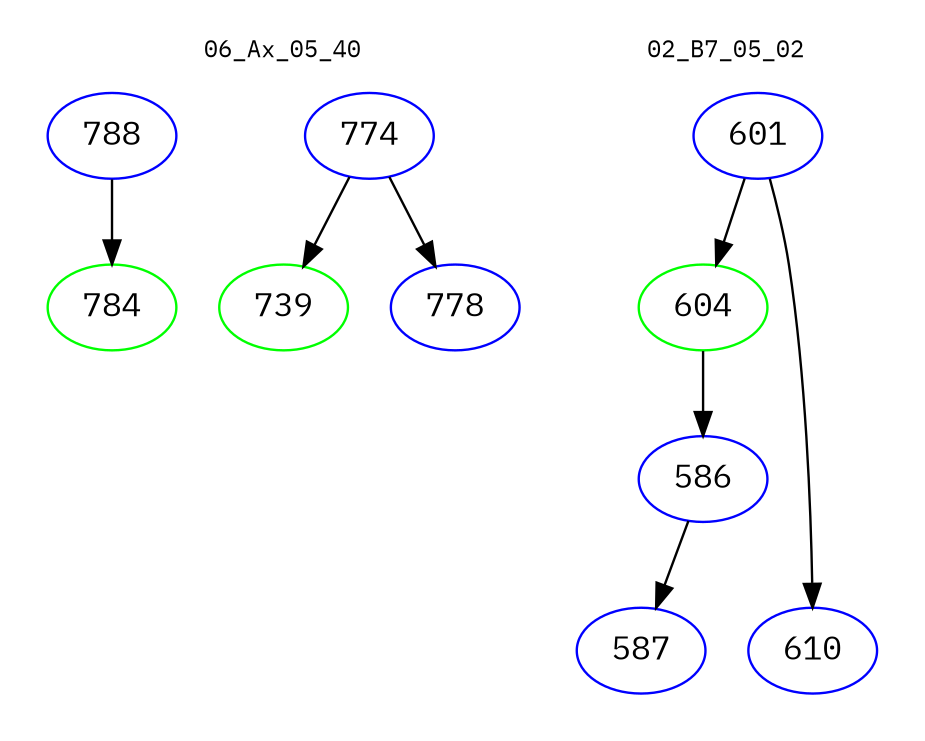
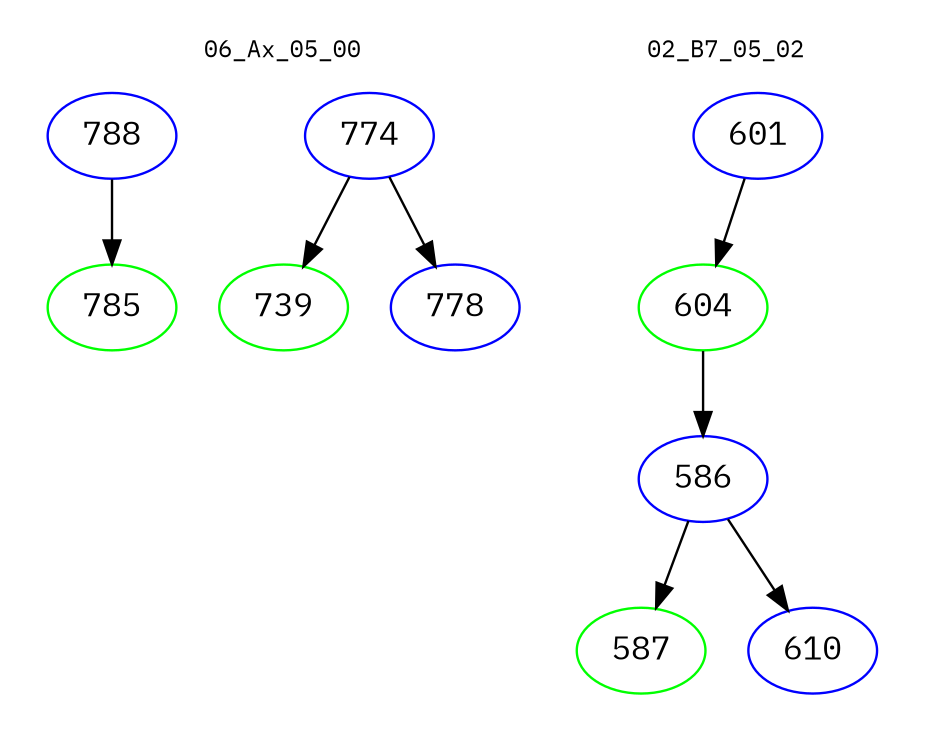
(284, 51) -> (284, 51)
(112, 307) -> (112, 307)
(802, 380) -> (751, 555)
(641, 651) -> (641, 651)
